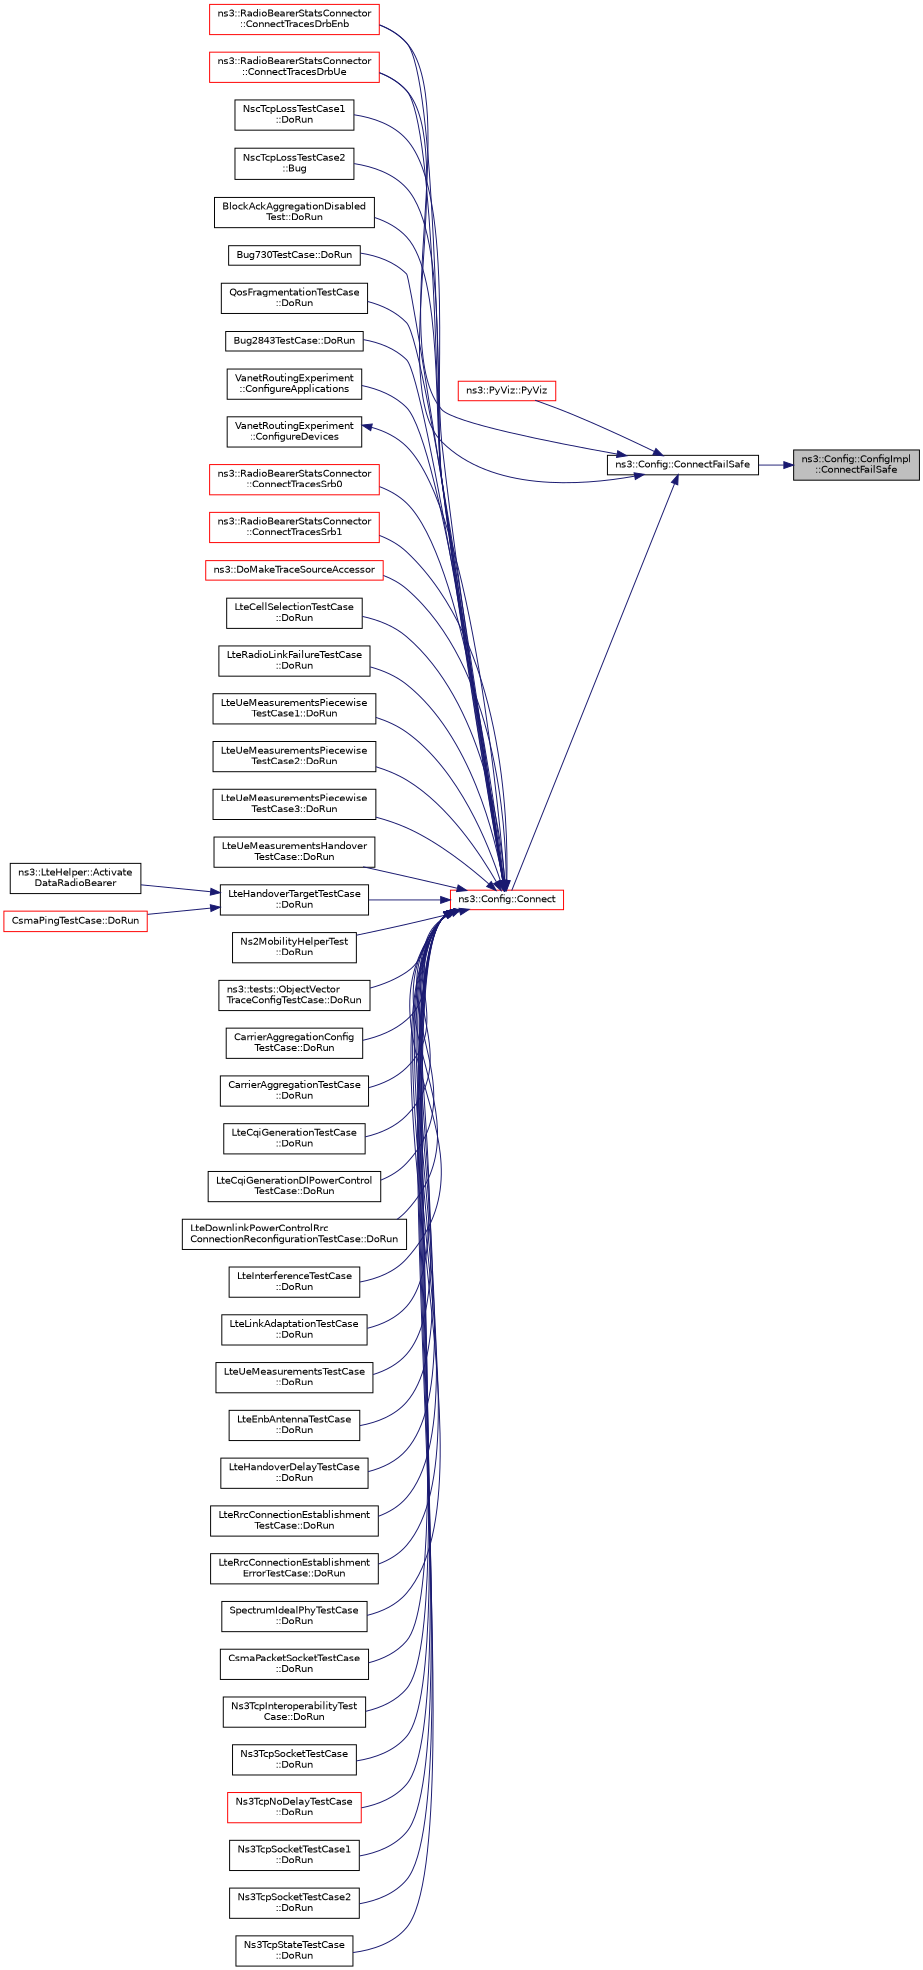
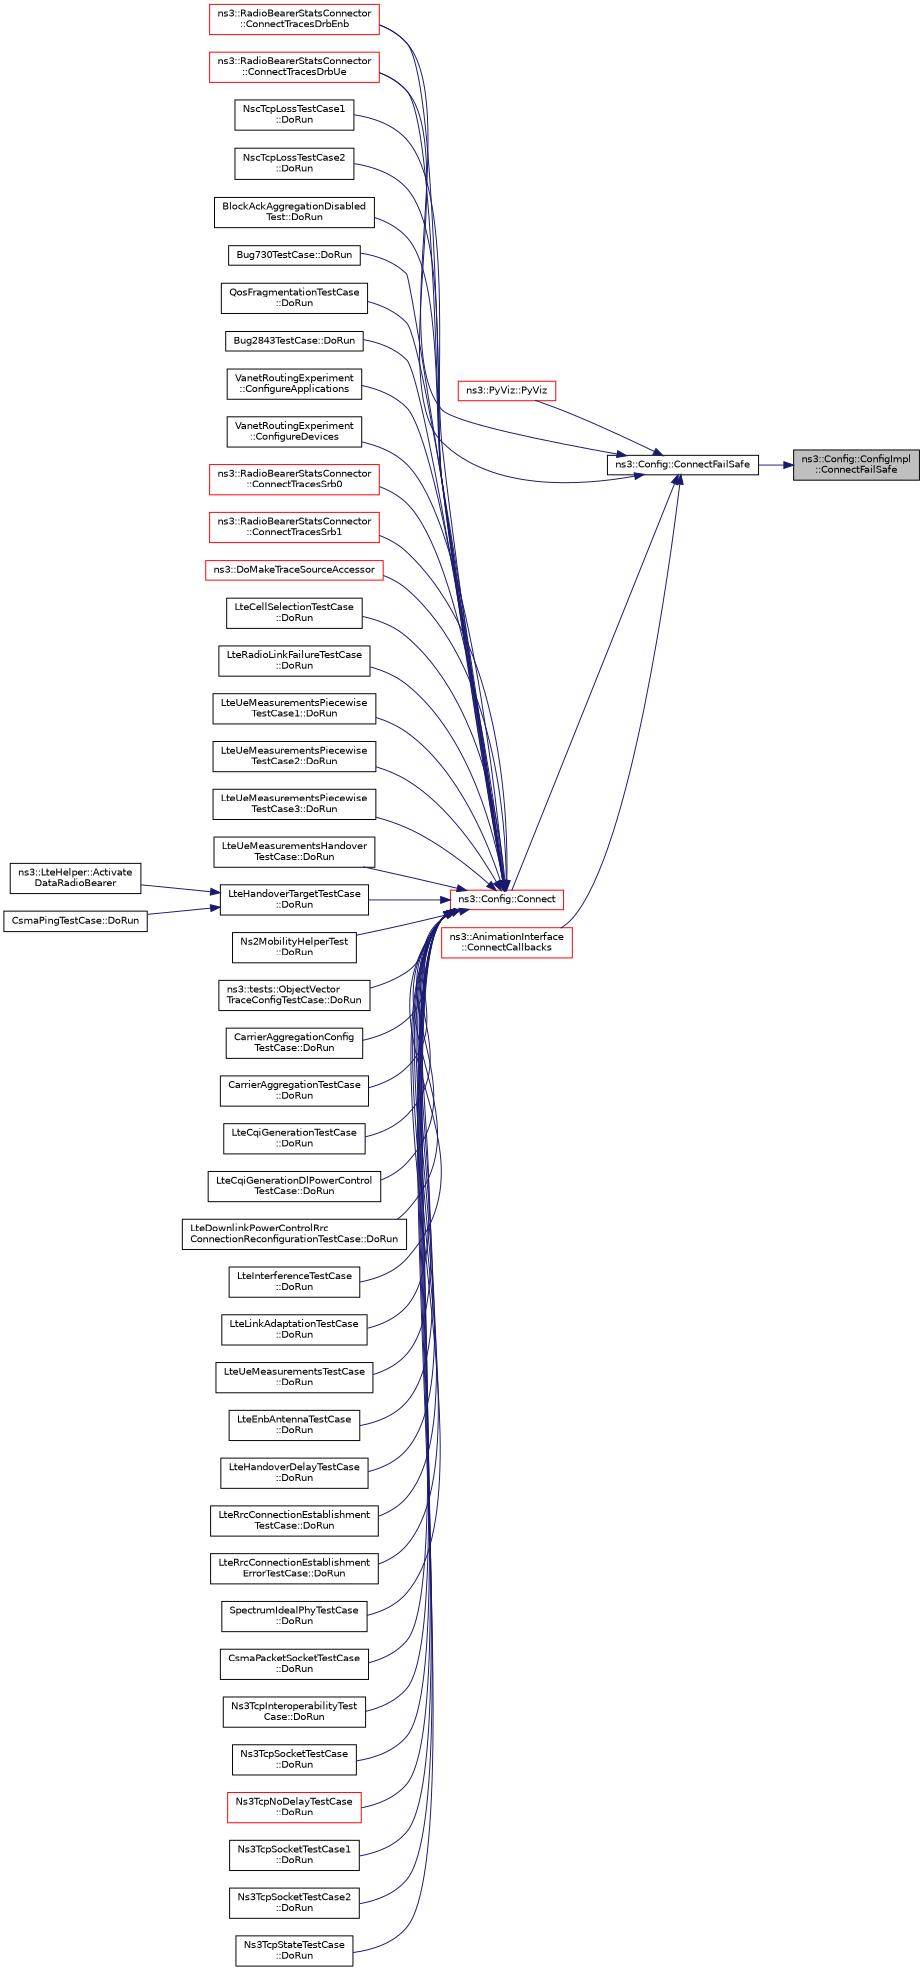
(294, 164) -> (294, 164)
(474, 643) -> (471, 642)
(76, 921) -> (76, 921)
none -> (507, 943)
